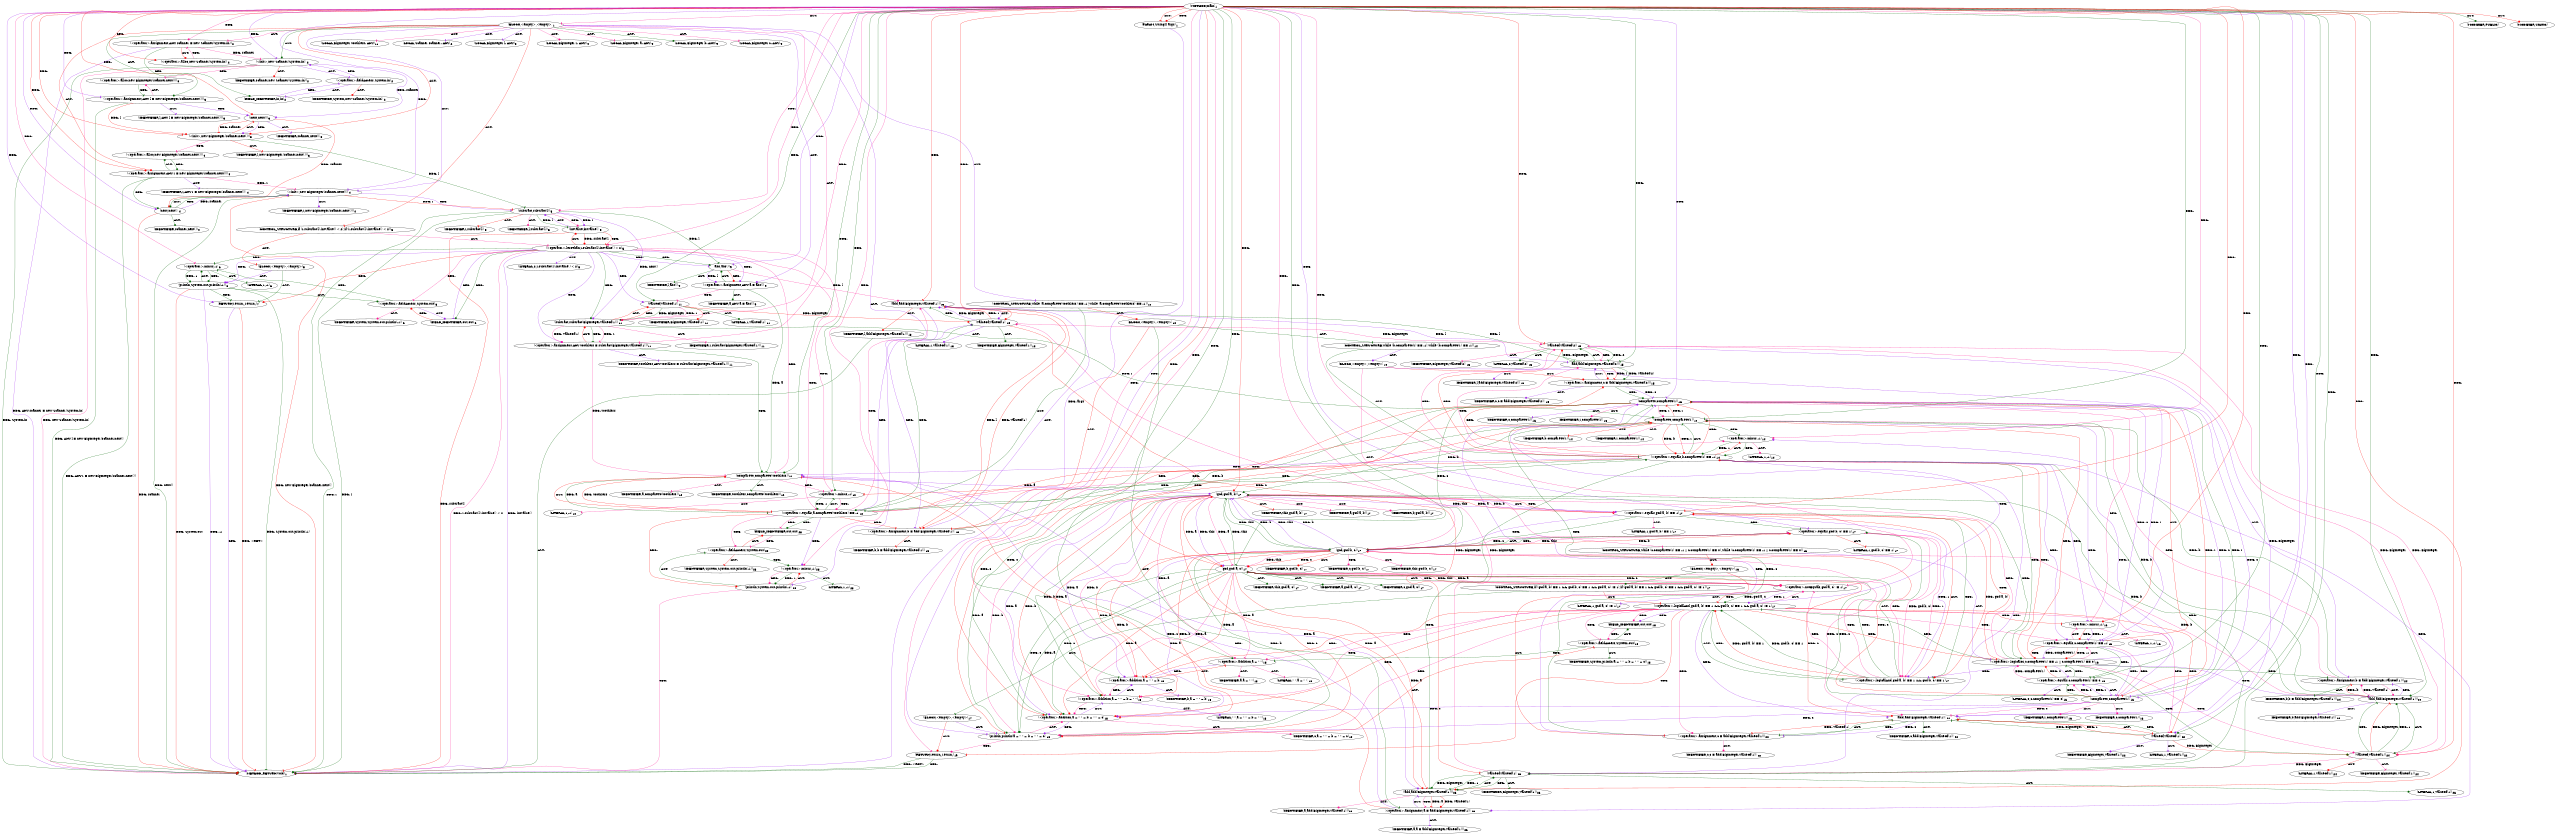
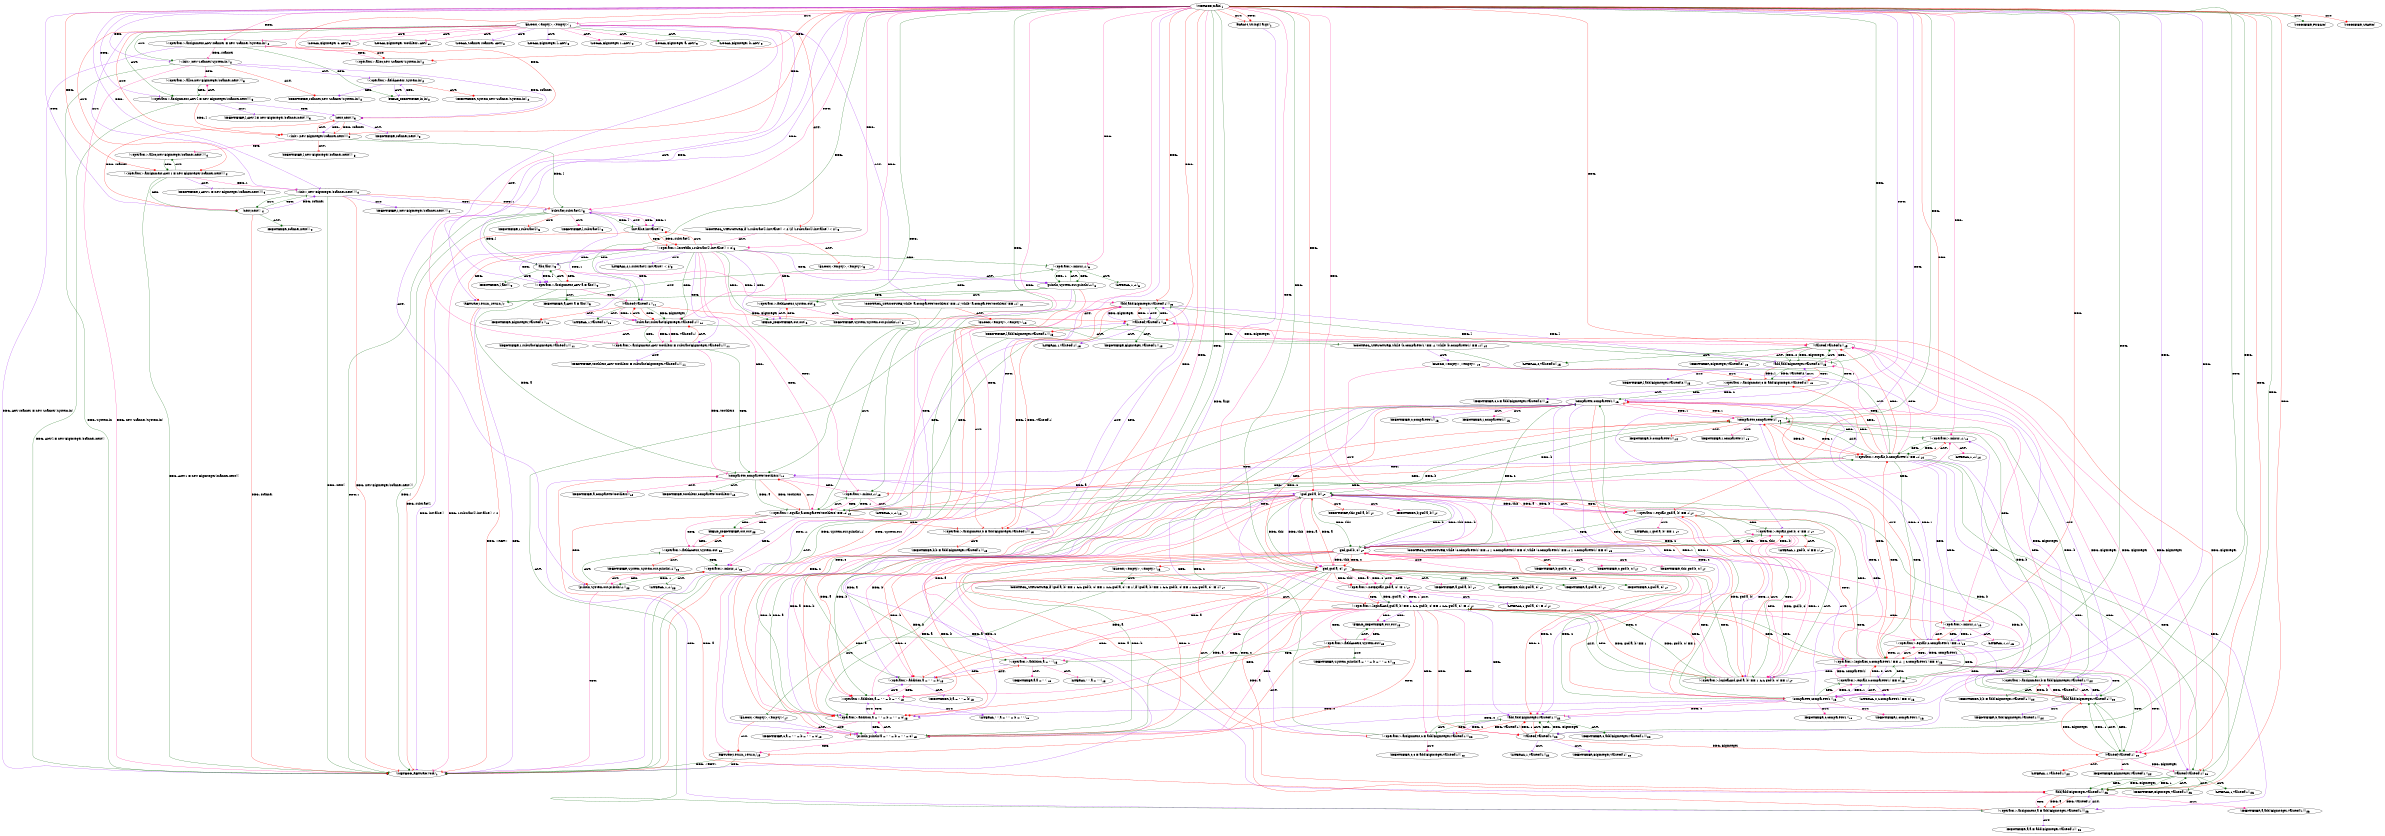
(335, 69) -> (361, 90)
(649, 267) -> (577, 267)
(1322, 295) -> (1289, 295)
(1287, 504) -> (1396, 576)
(1353, 560) -> (1580, 560)
